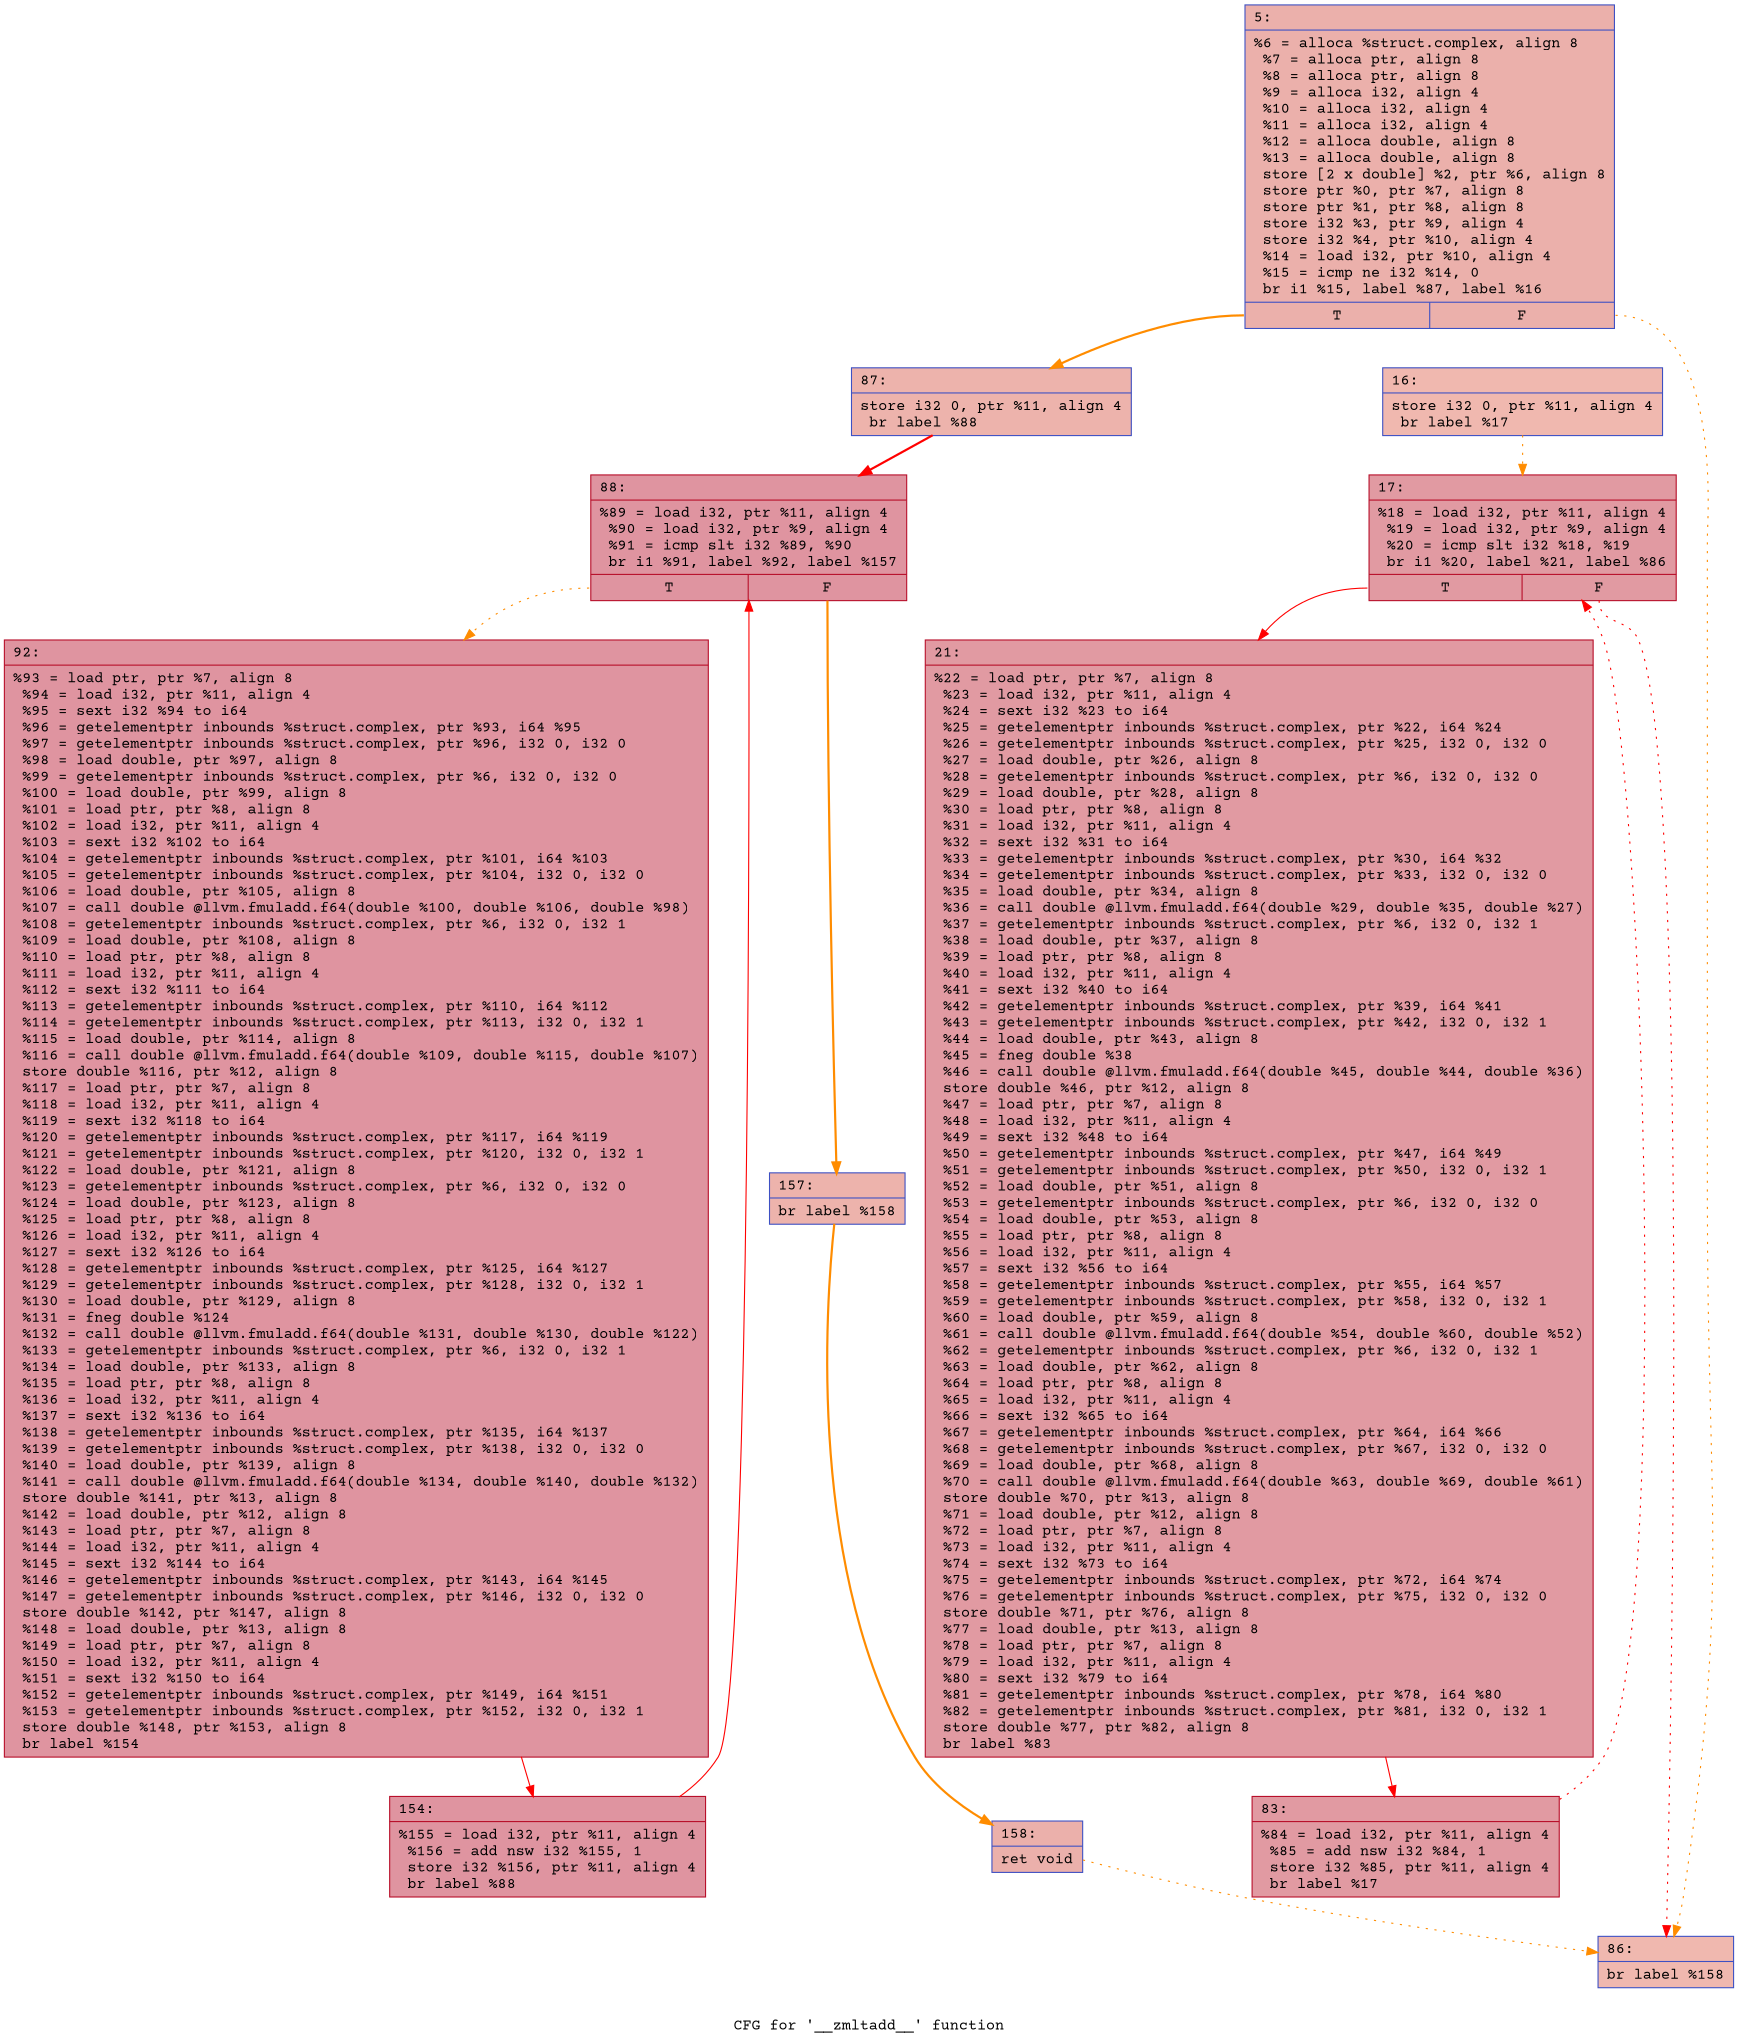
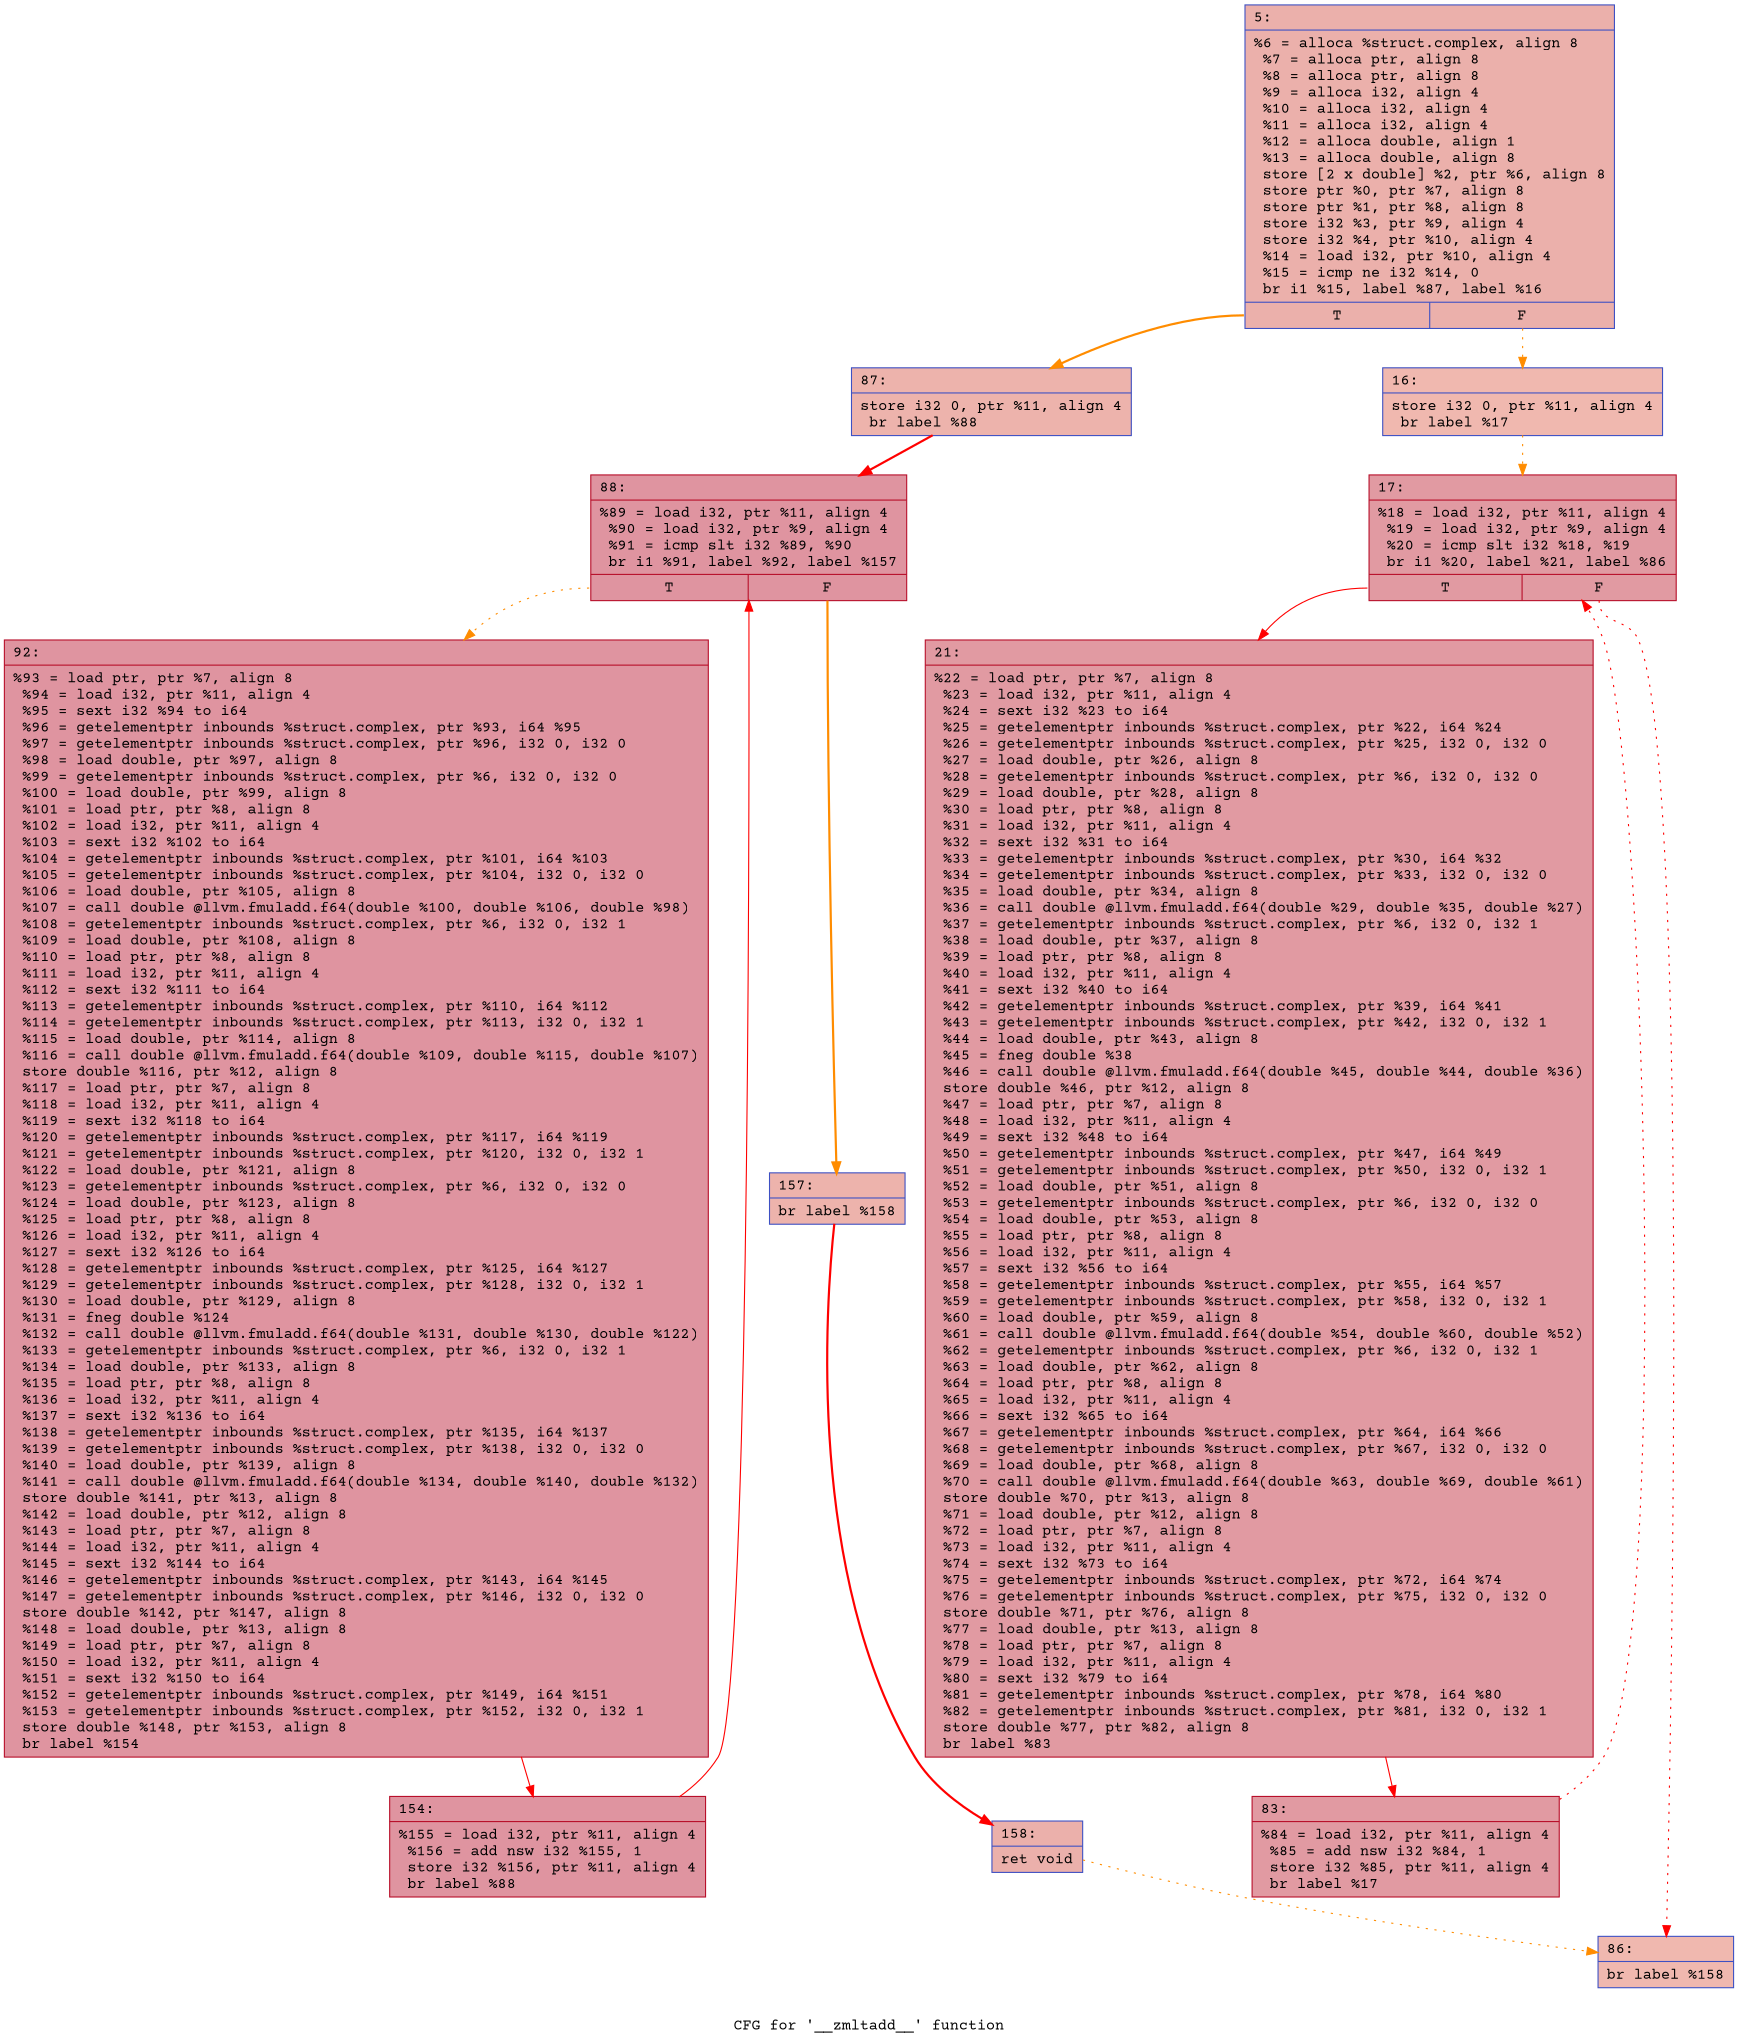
(1385, 141) -> (1385, 141)
(1707, 1100) -> (1523, 343)
(842, 1543) -> (842, 1543)
